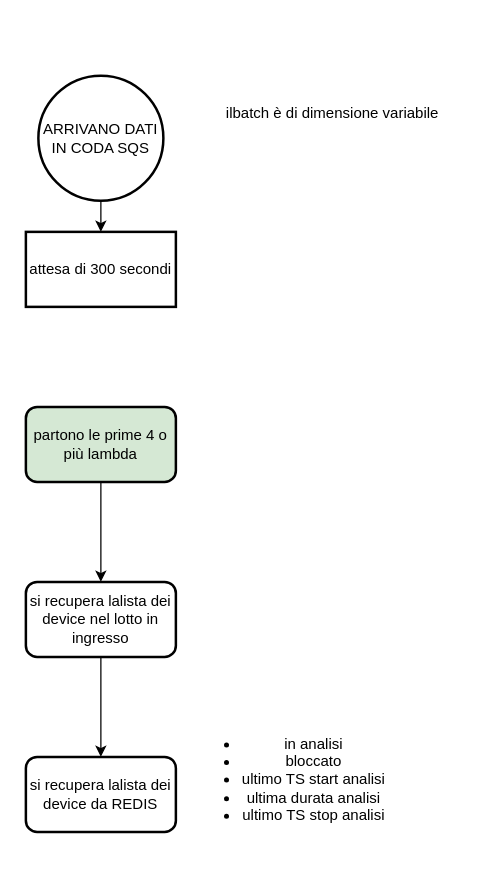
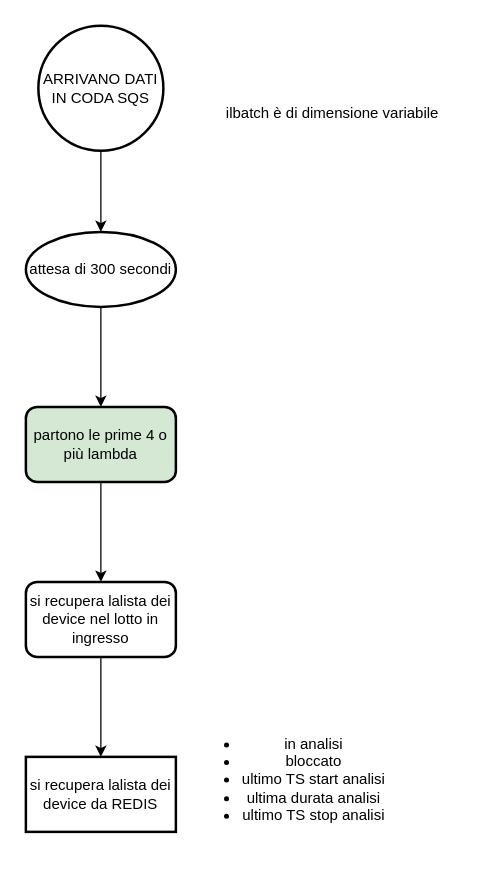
(101, 138) -> (101, 88)
(101, 269) -> (101, 269)
none -> (101, 353)
(101, 794) -> (101, 794)
